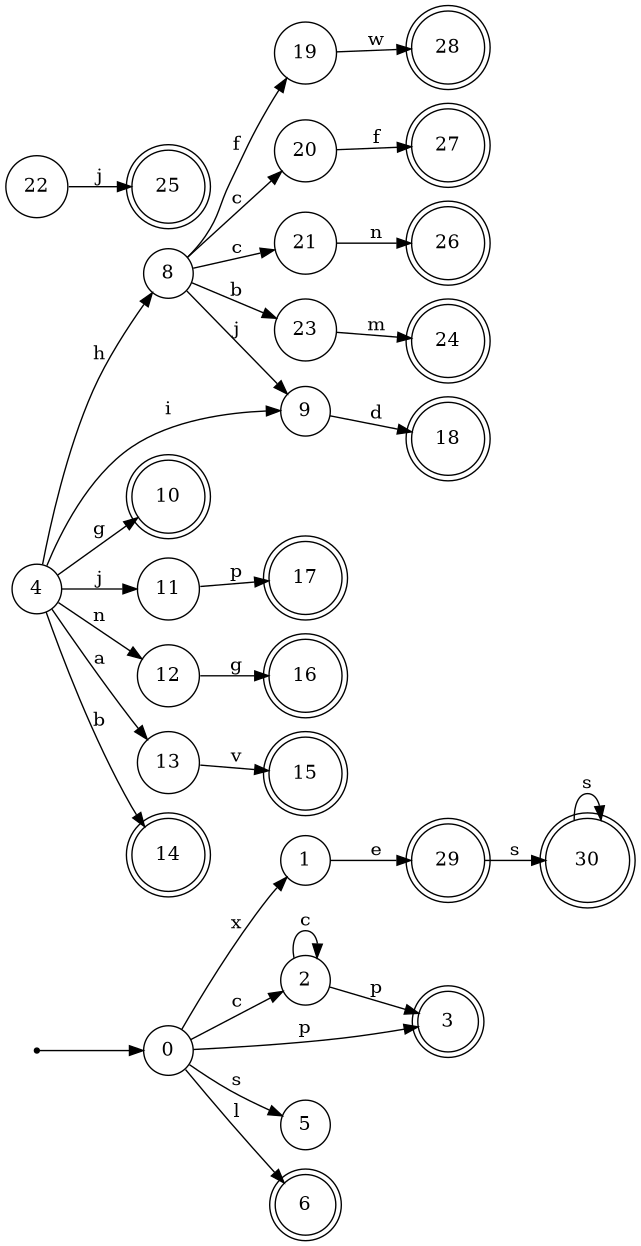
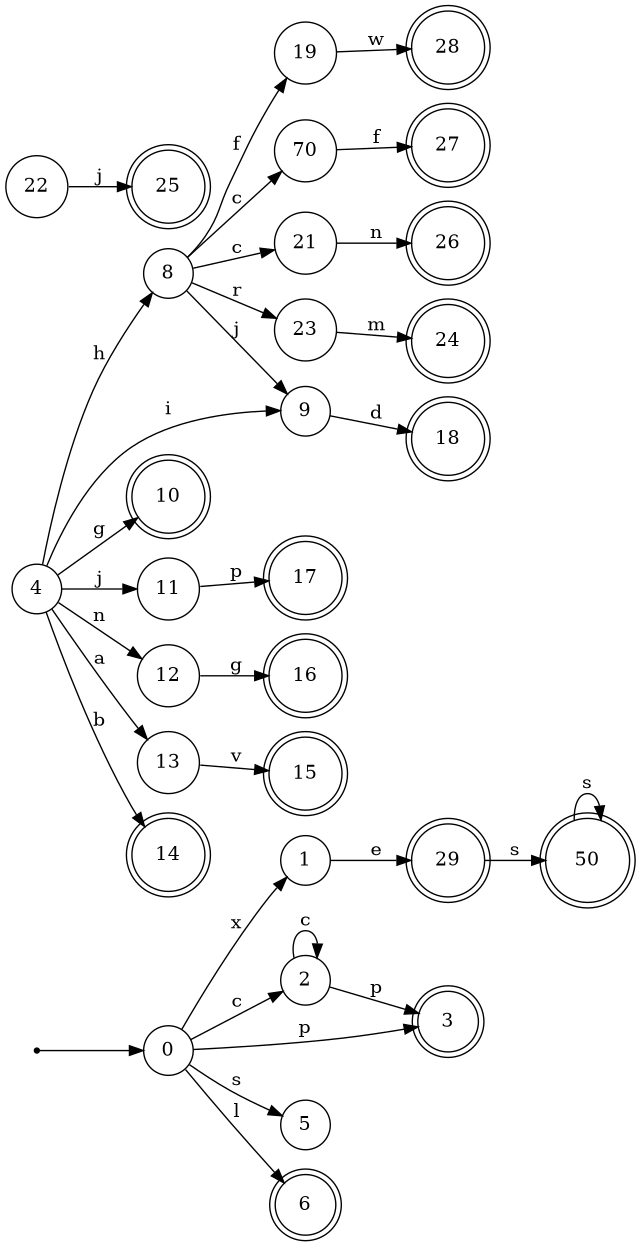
(306, 151) -> (306, 151)
(237, 291) -> (237, 291)
(588, 860) -> (588, 860)
